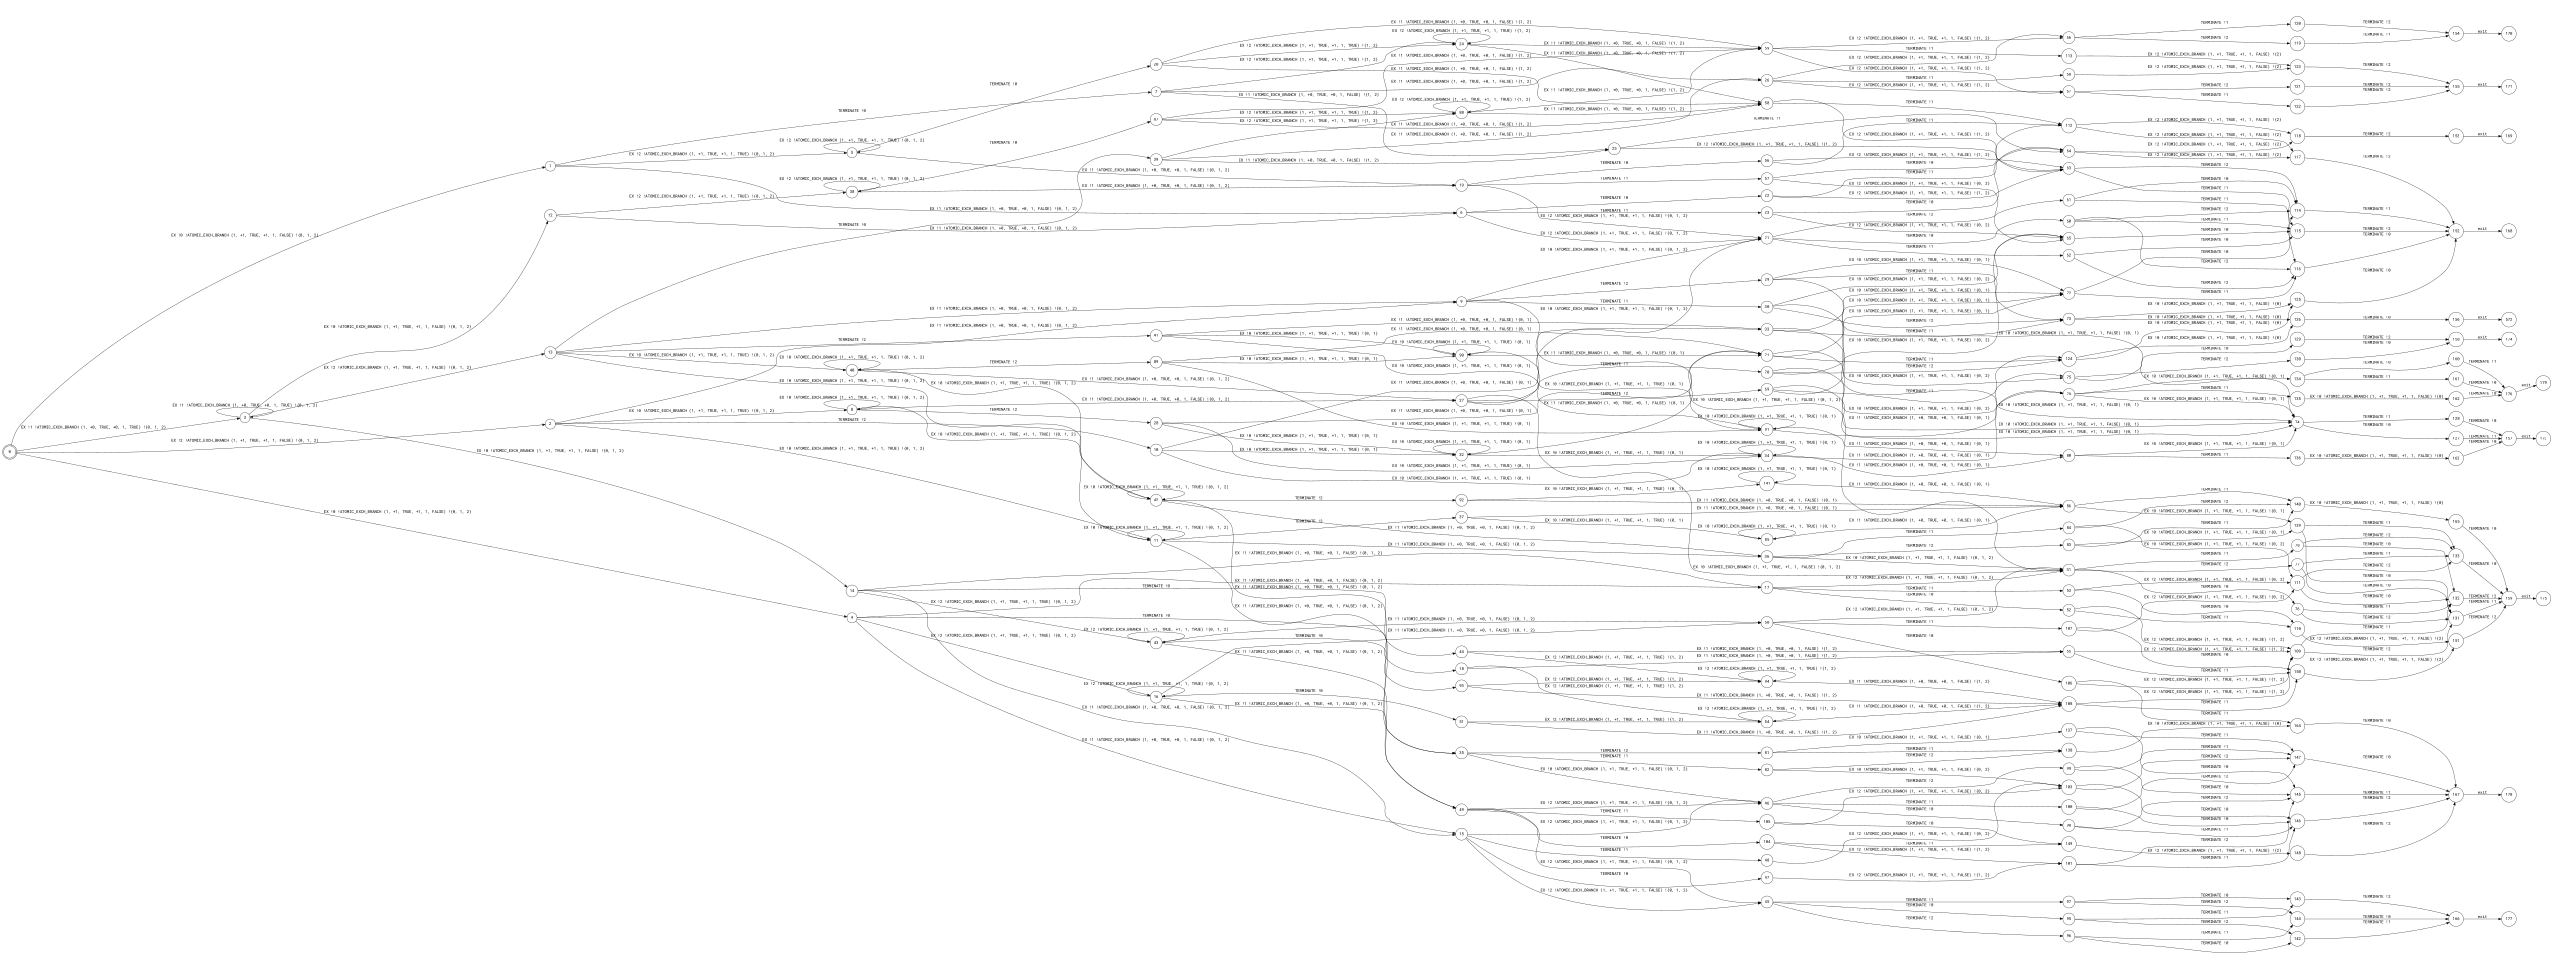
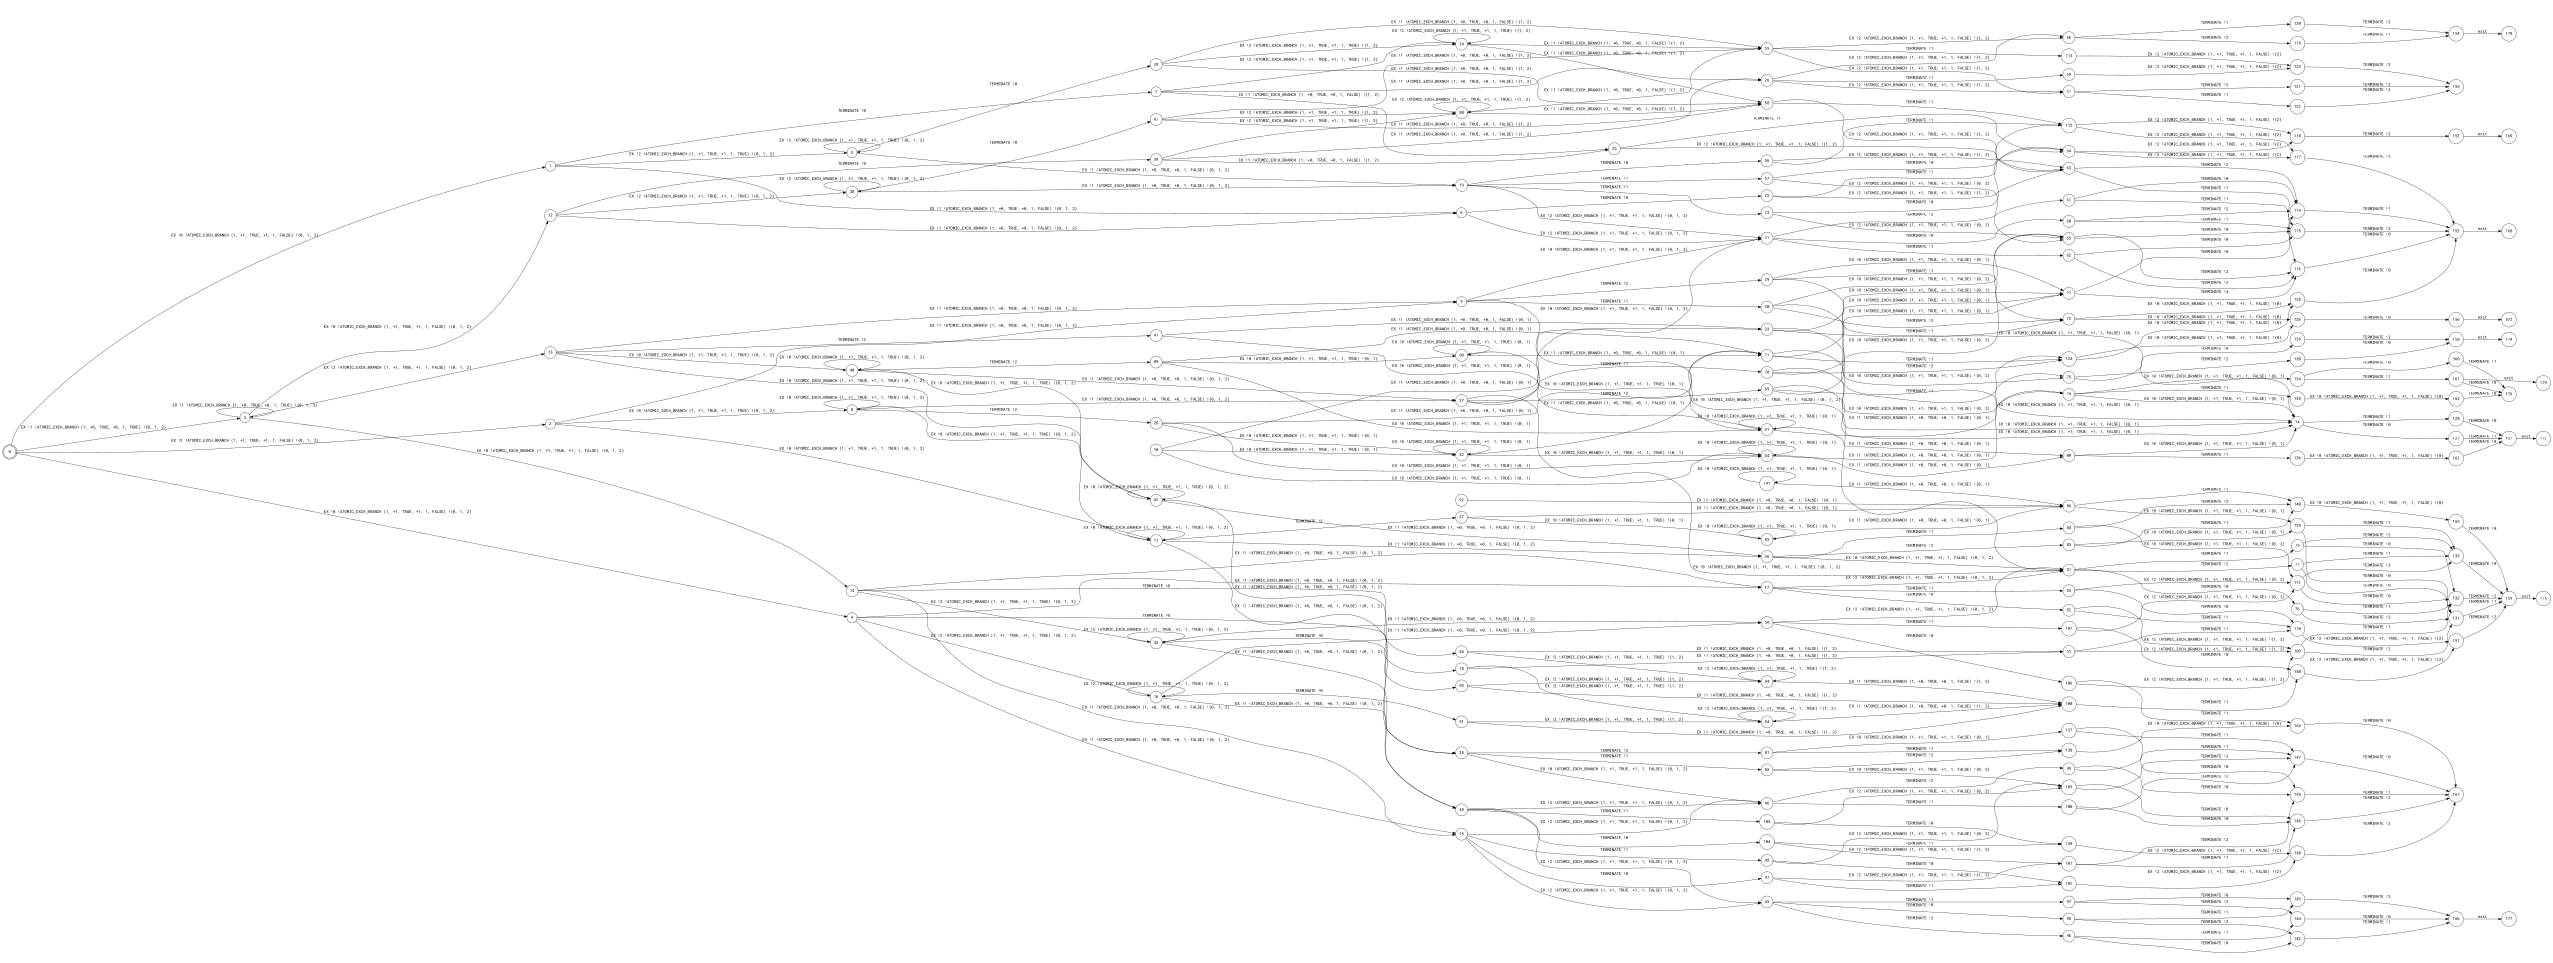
(2509, 87) -> none
(1612, 213) -> (1616, 193)
(864, 236) -> (850, 170)
(2164, 266) -> (2168, 279)
(2215, 292) -> (2215, 292)
(1308, 338) -> none
(2456, 359) -> (2456, 359)
(2525, 389) -> (2500, 380)
(853, 423) -> none
(1612, 495) -> none
(1307, 500) -> none
(2180, 676) -> (2180, 633)
(2199, 699) -> none
(2509, 795) -> none
(2069, 826) -> none
none -> (2069, 884)
